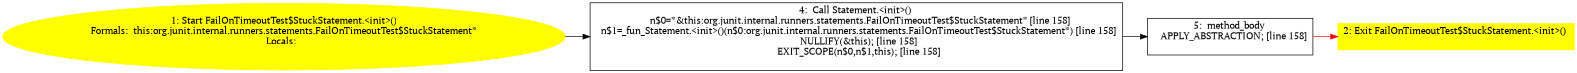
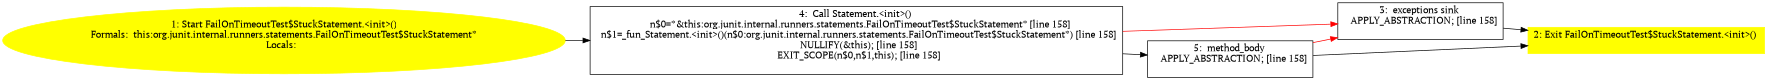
none -> (1420, 21)
(1322, 37) -> (1417, 51)
